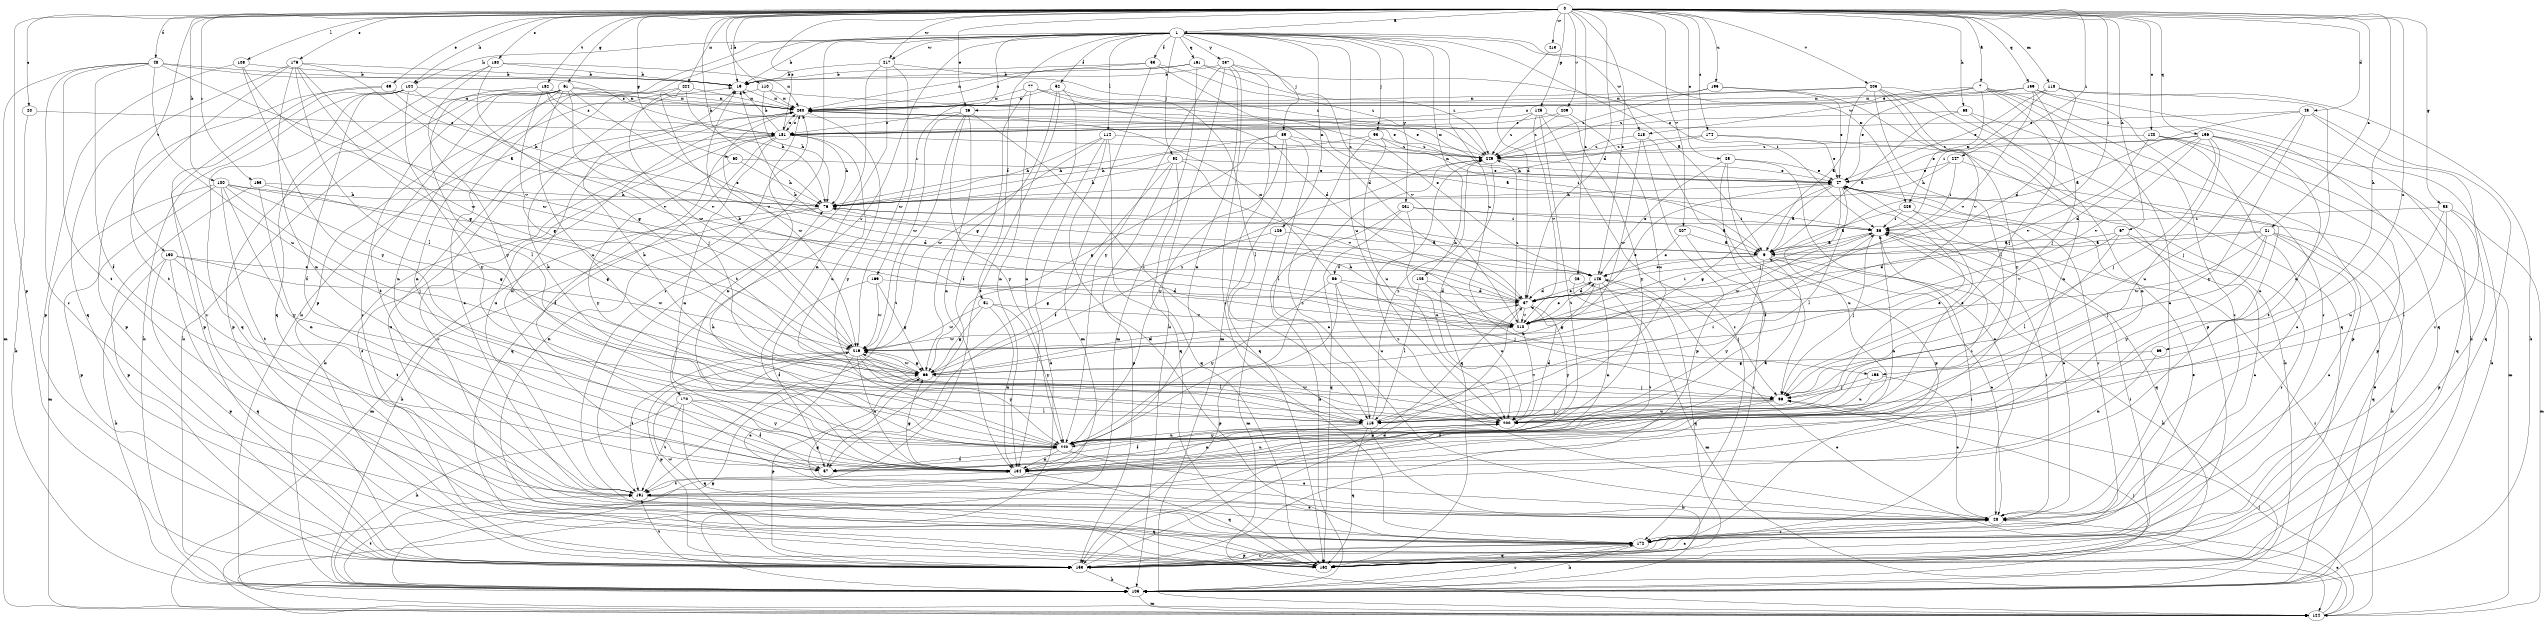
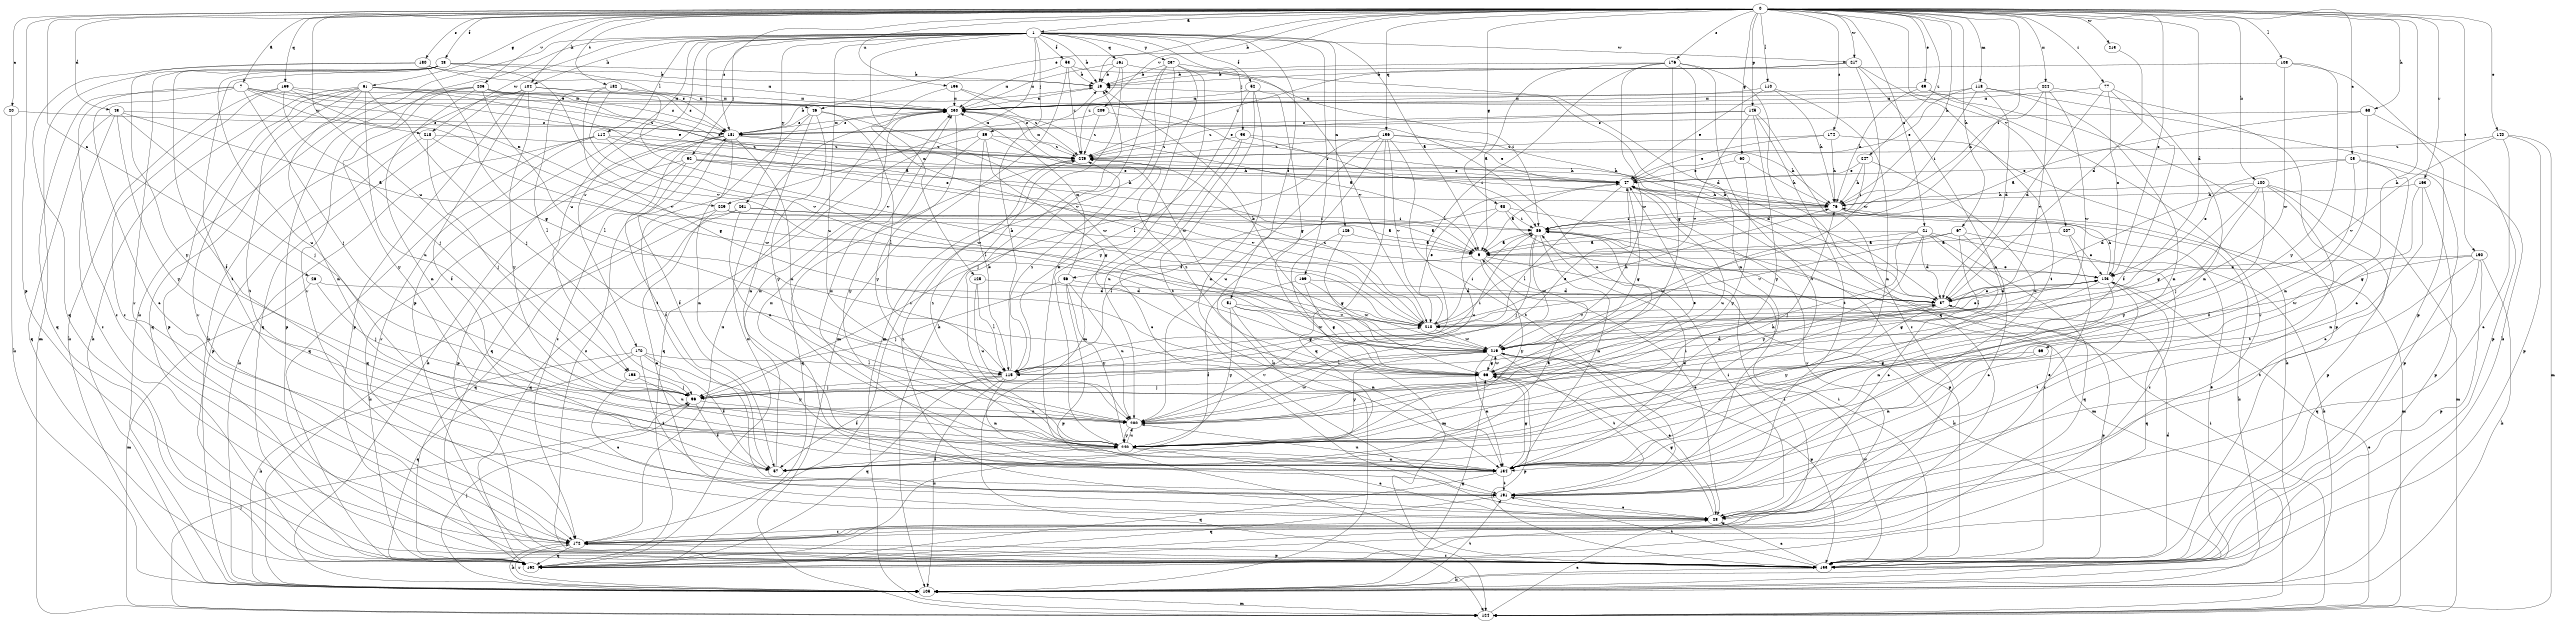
none -> (2027, 18)
(1547, 410) -> (852, 384)
